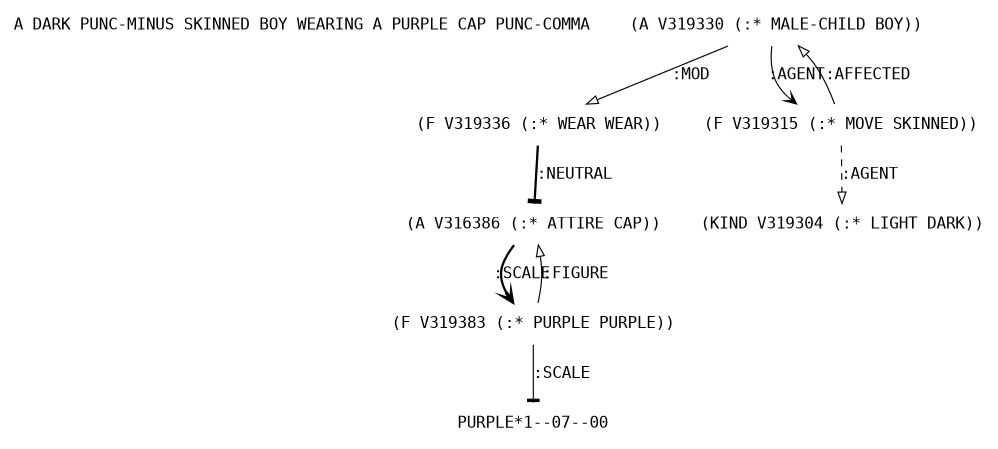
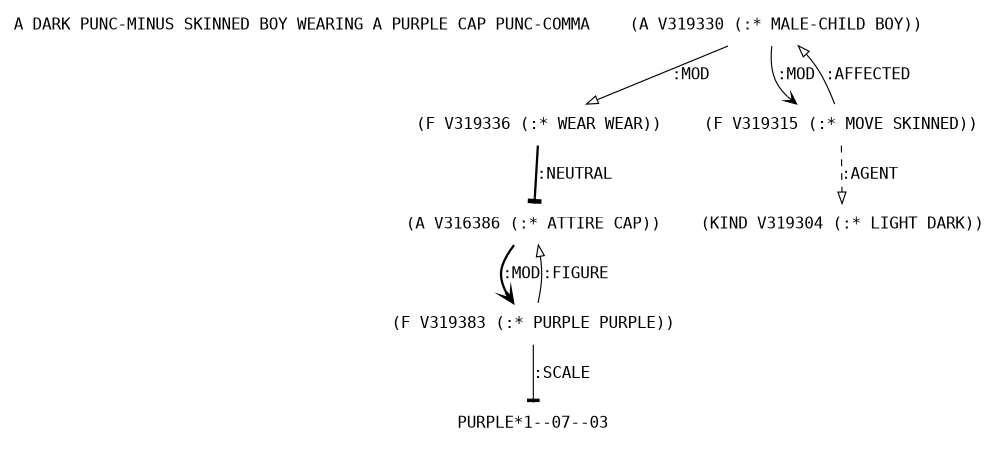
(797, 75) -> (797, 75)
(522, 274) -> (522, 274)
(533, 423) -> (533, 423)
